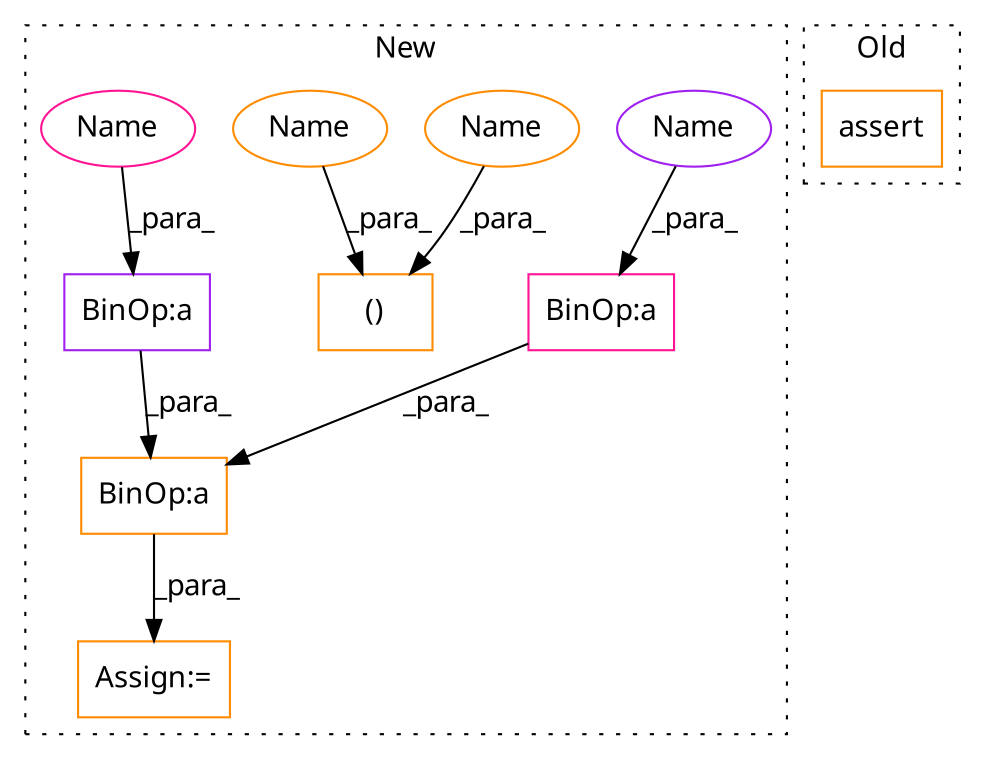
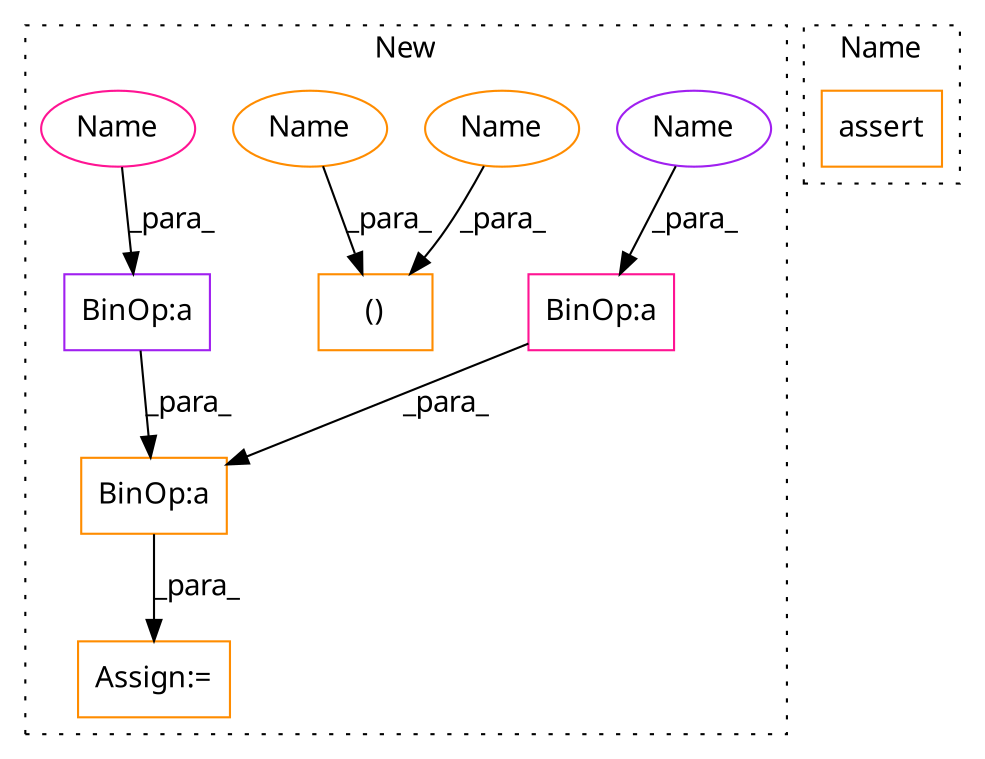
(882, 50) -> (882, 50)
